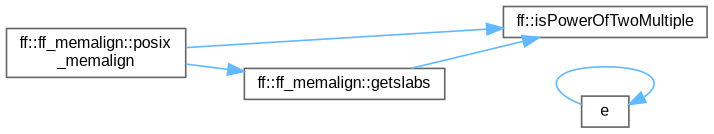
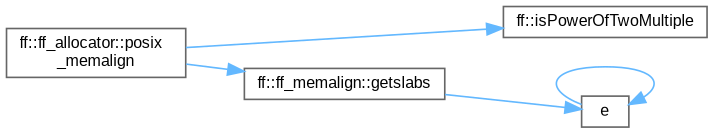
(96, 53) -> (96, 53)
(467, 55) -> (505, 101)
